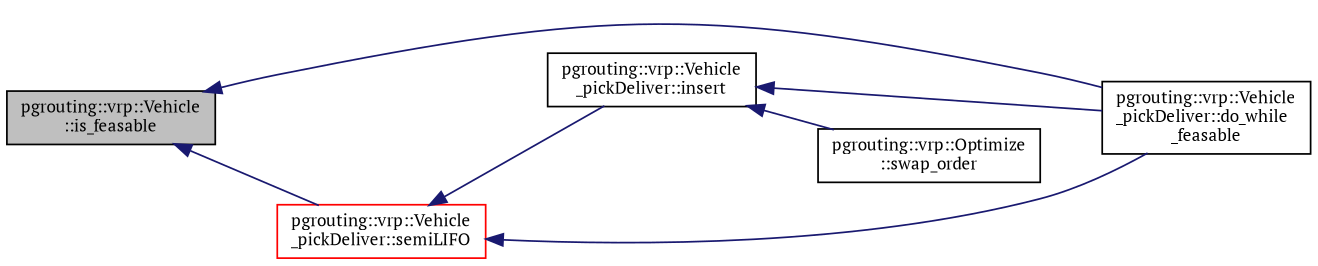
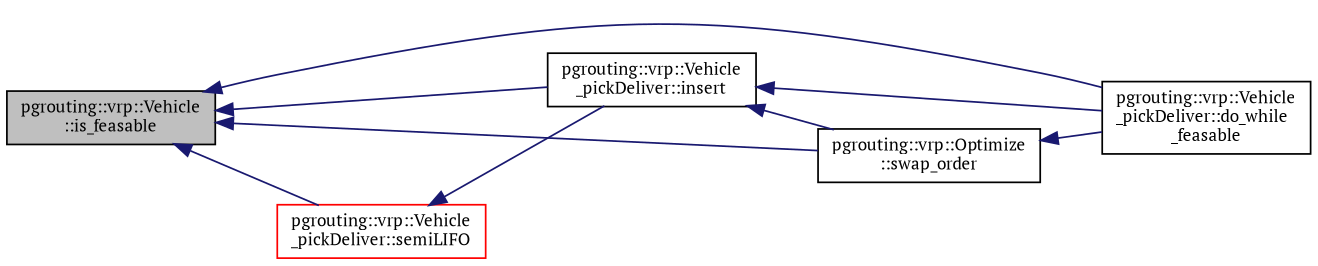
none -> (390, 98)
none -> (526, 137)
(832, 233) -> (1080, 135)
